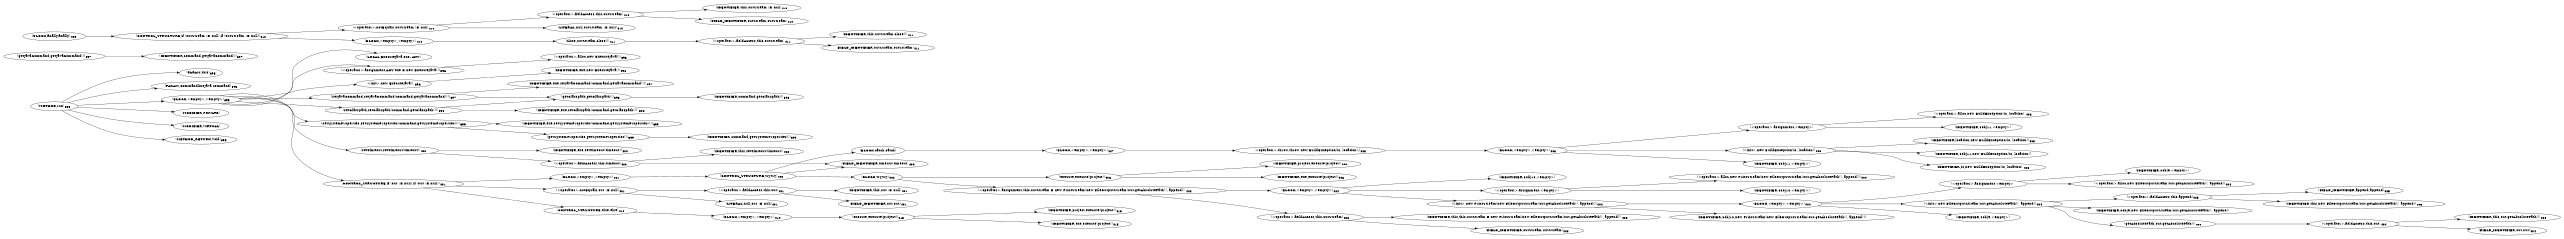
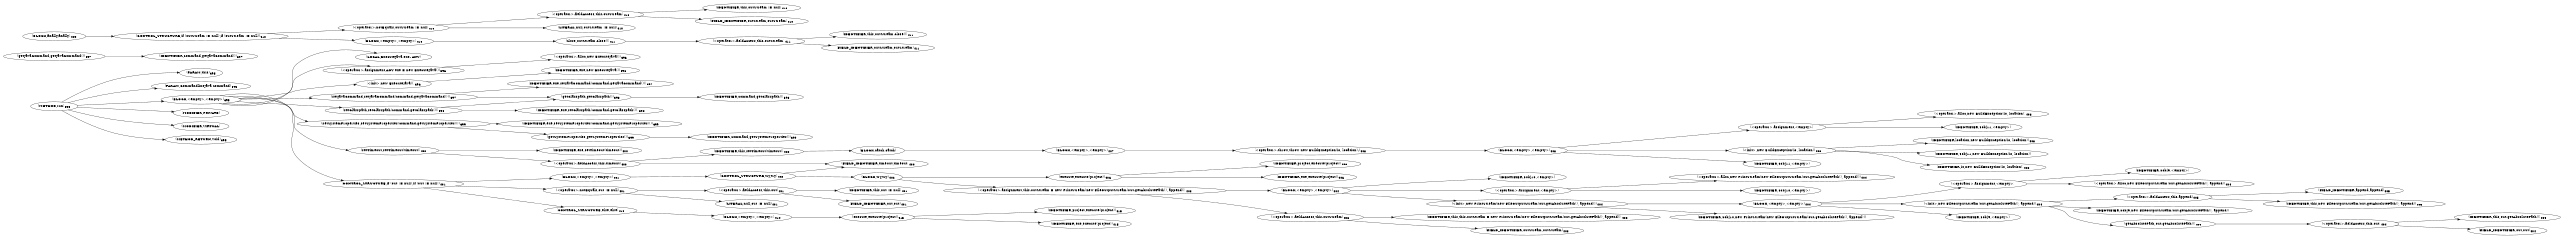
(808, 160) -> (826, 151)
